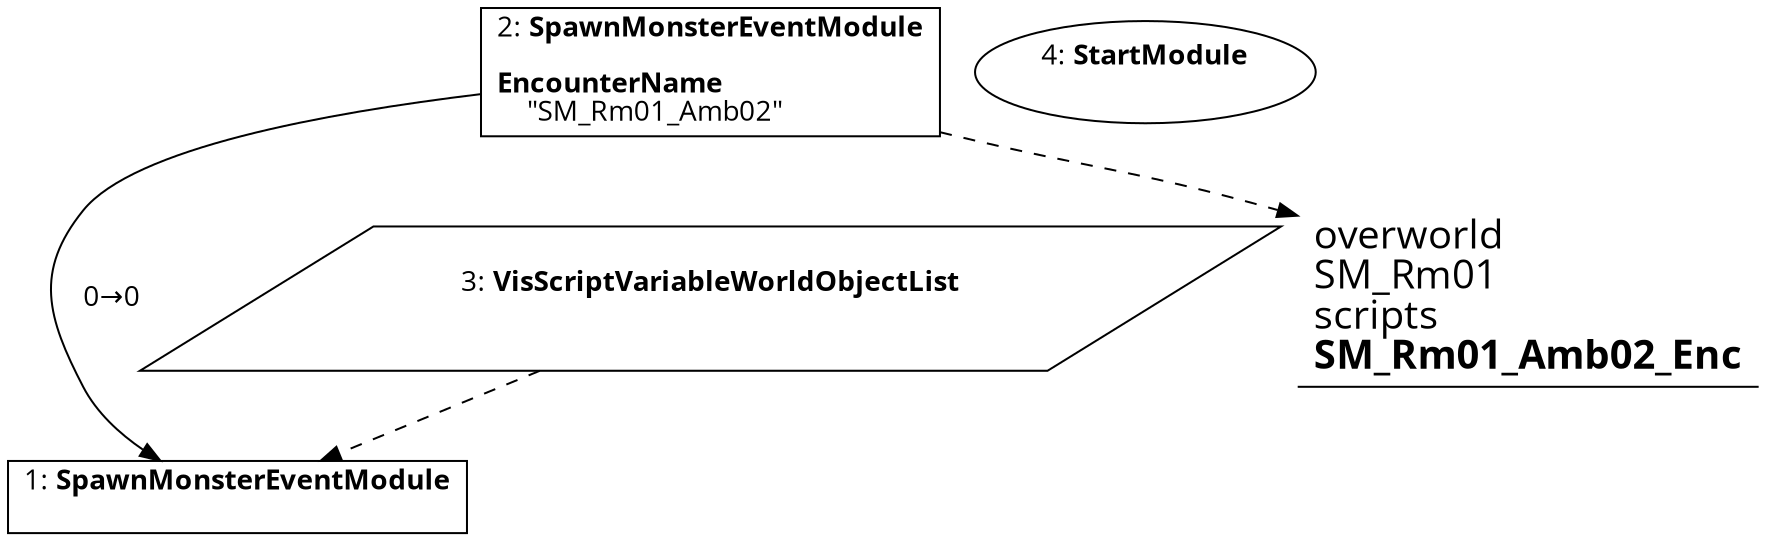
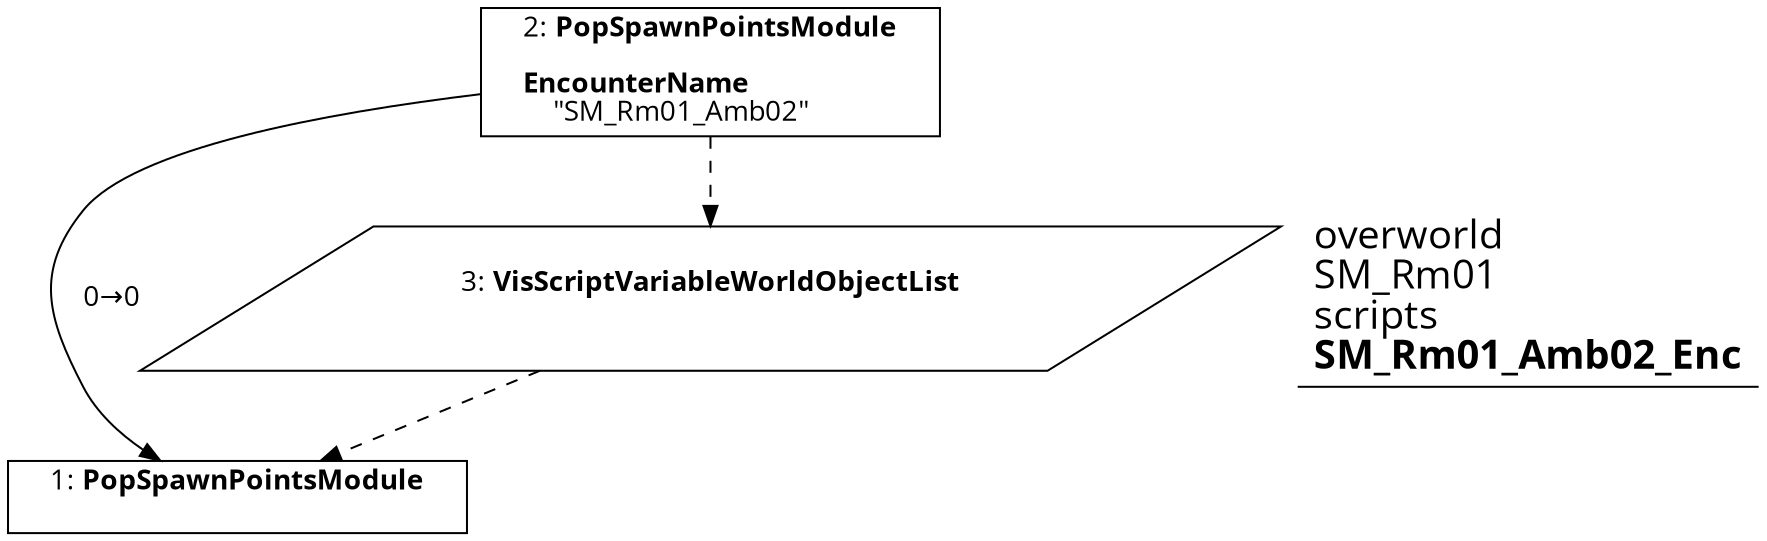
(727, 28) -> (727, 28)
(1145, 72) -> none
(1109, 169) -> (710, 171)
(254, 481) -> (254, 481)
